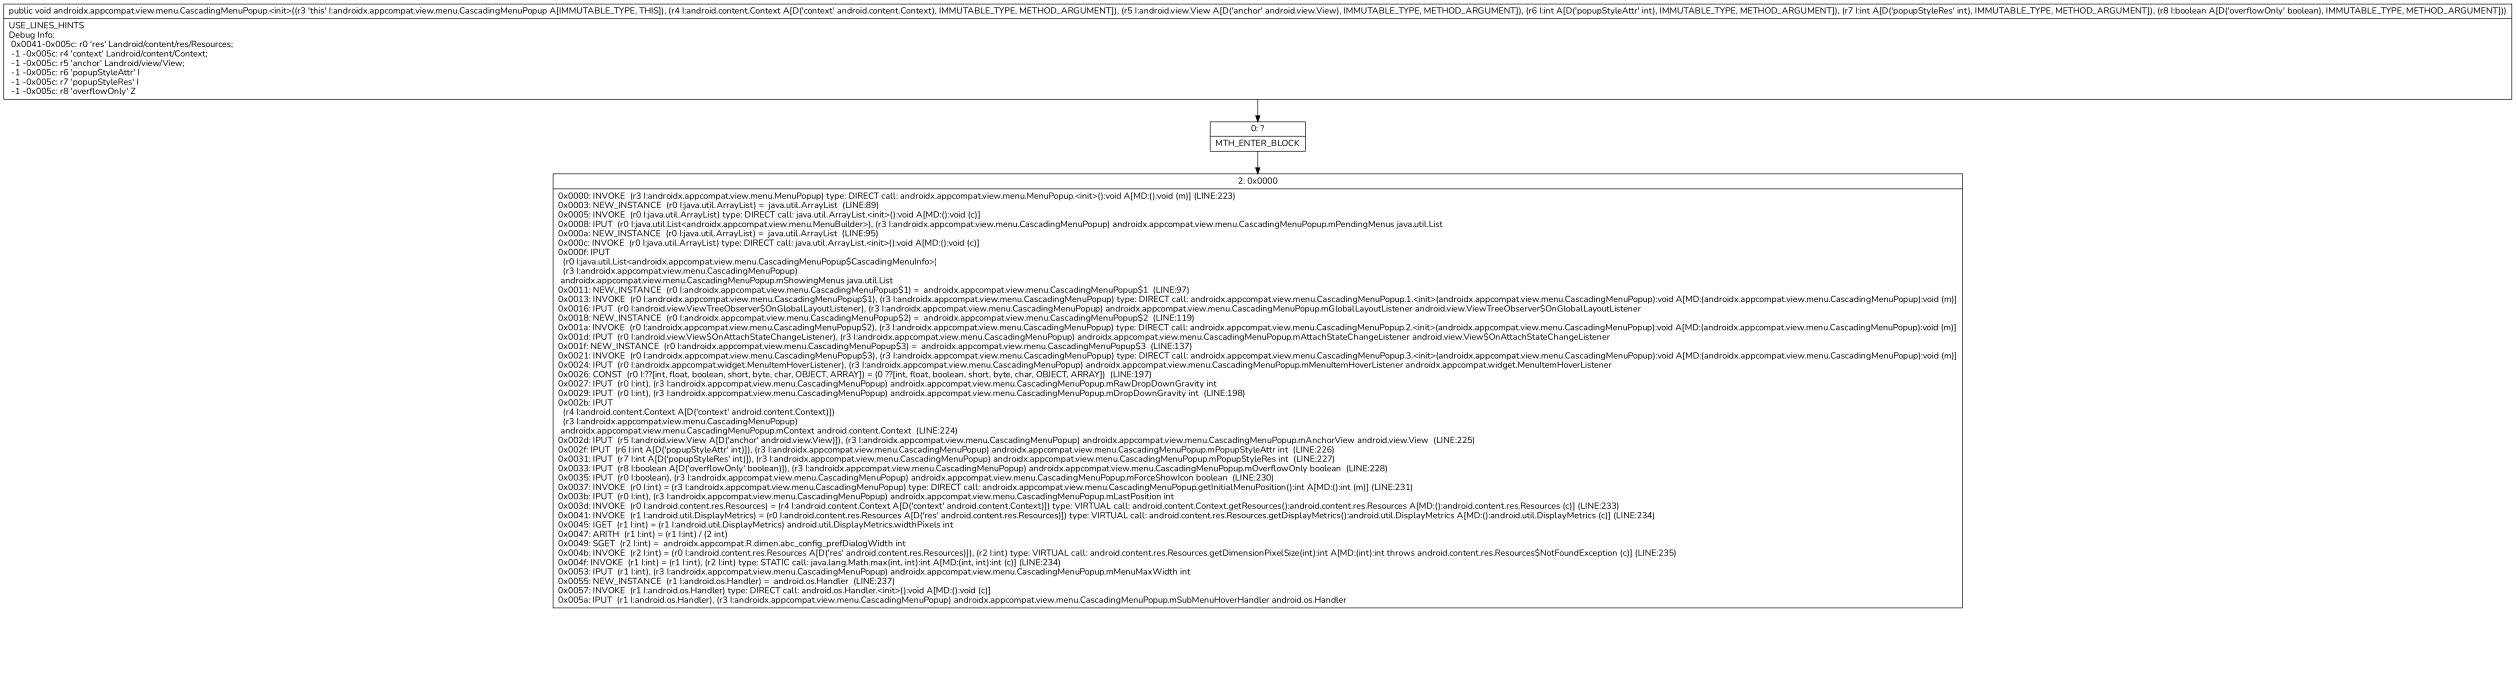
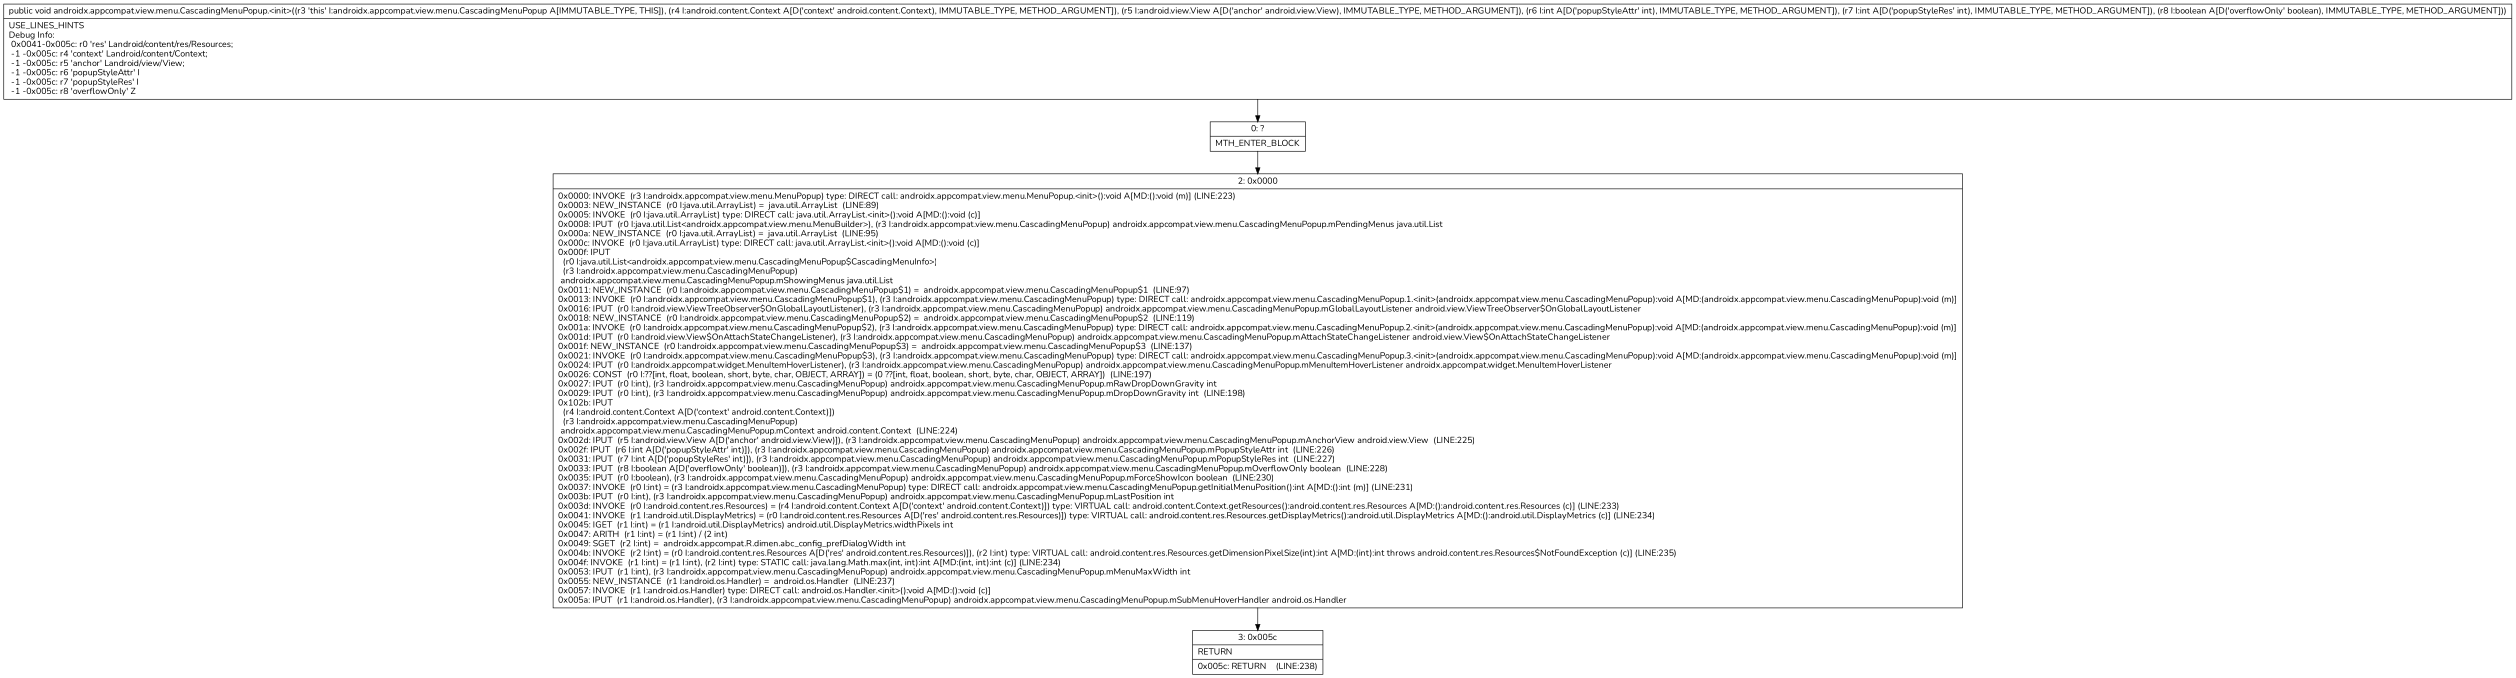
(588, 403) -> (588, 403)
none -> (1258, 652)
